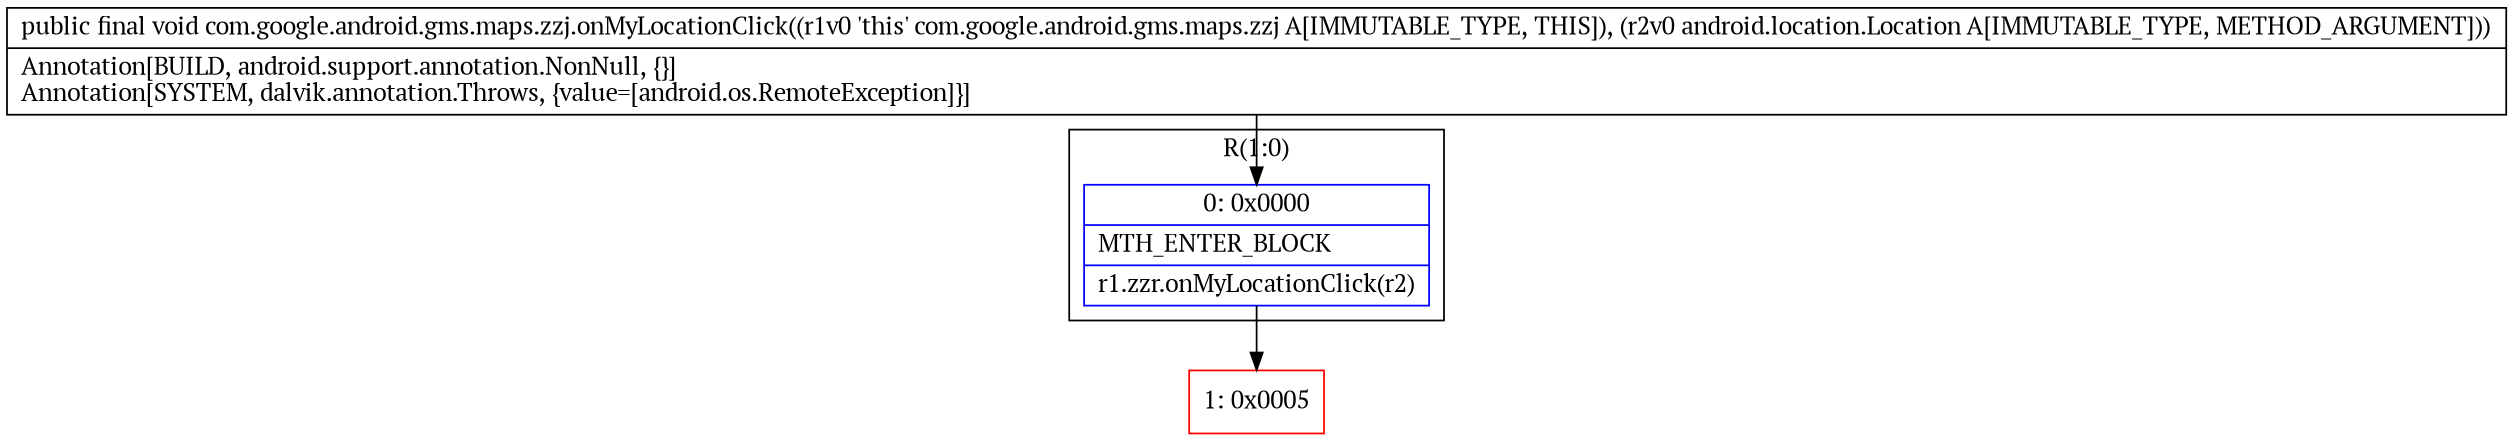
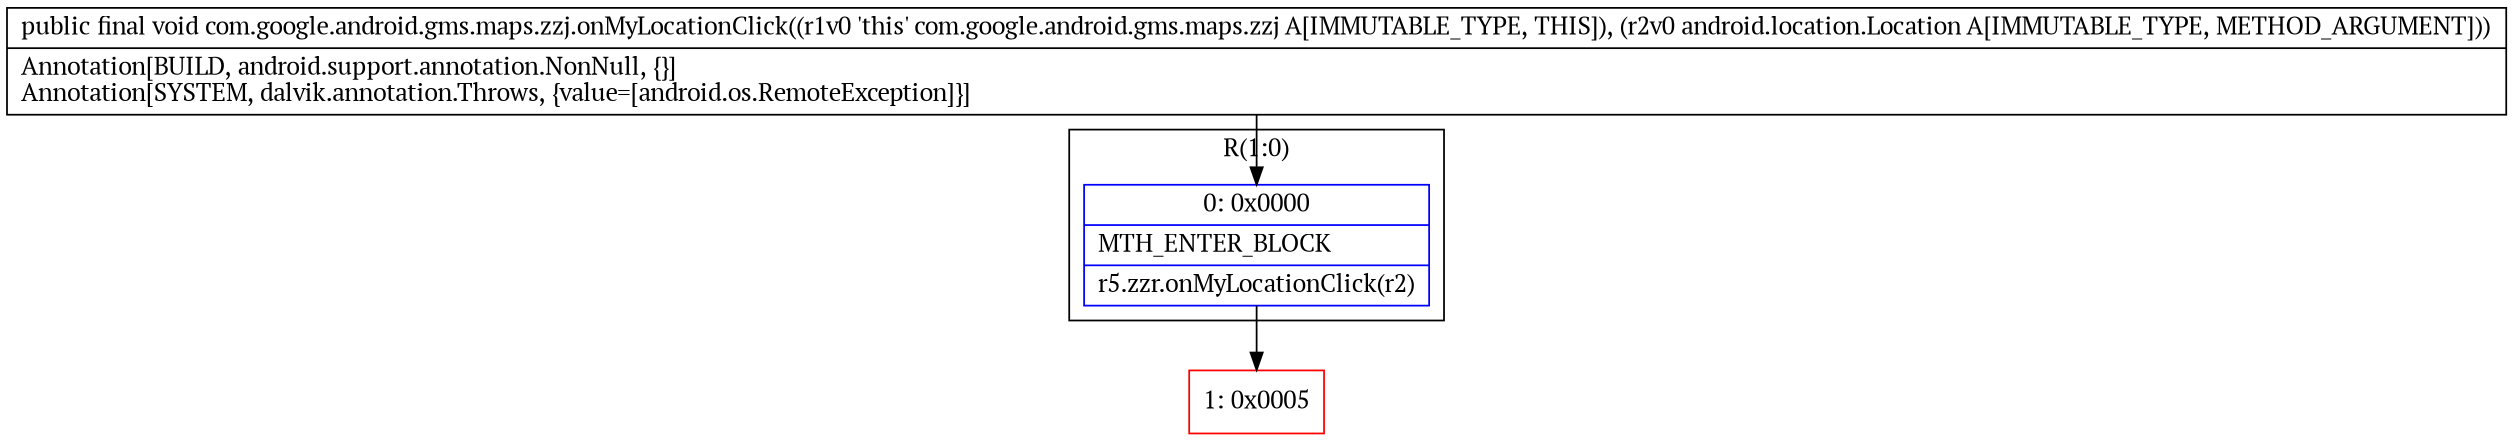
(1257, 285) -> (1257, 285)
